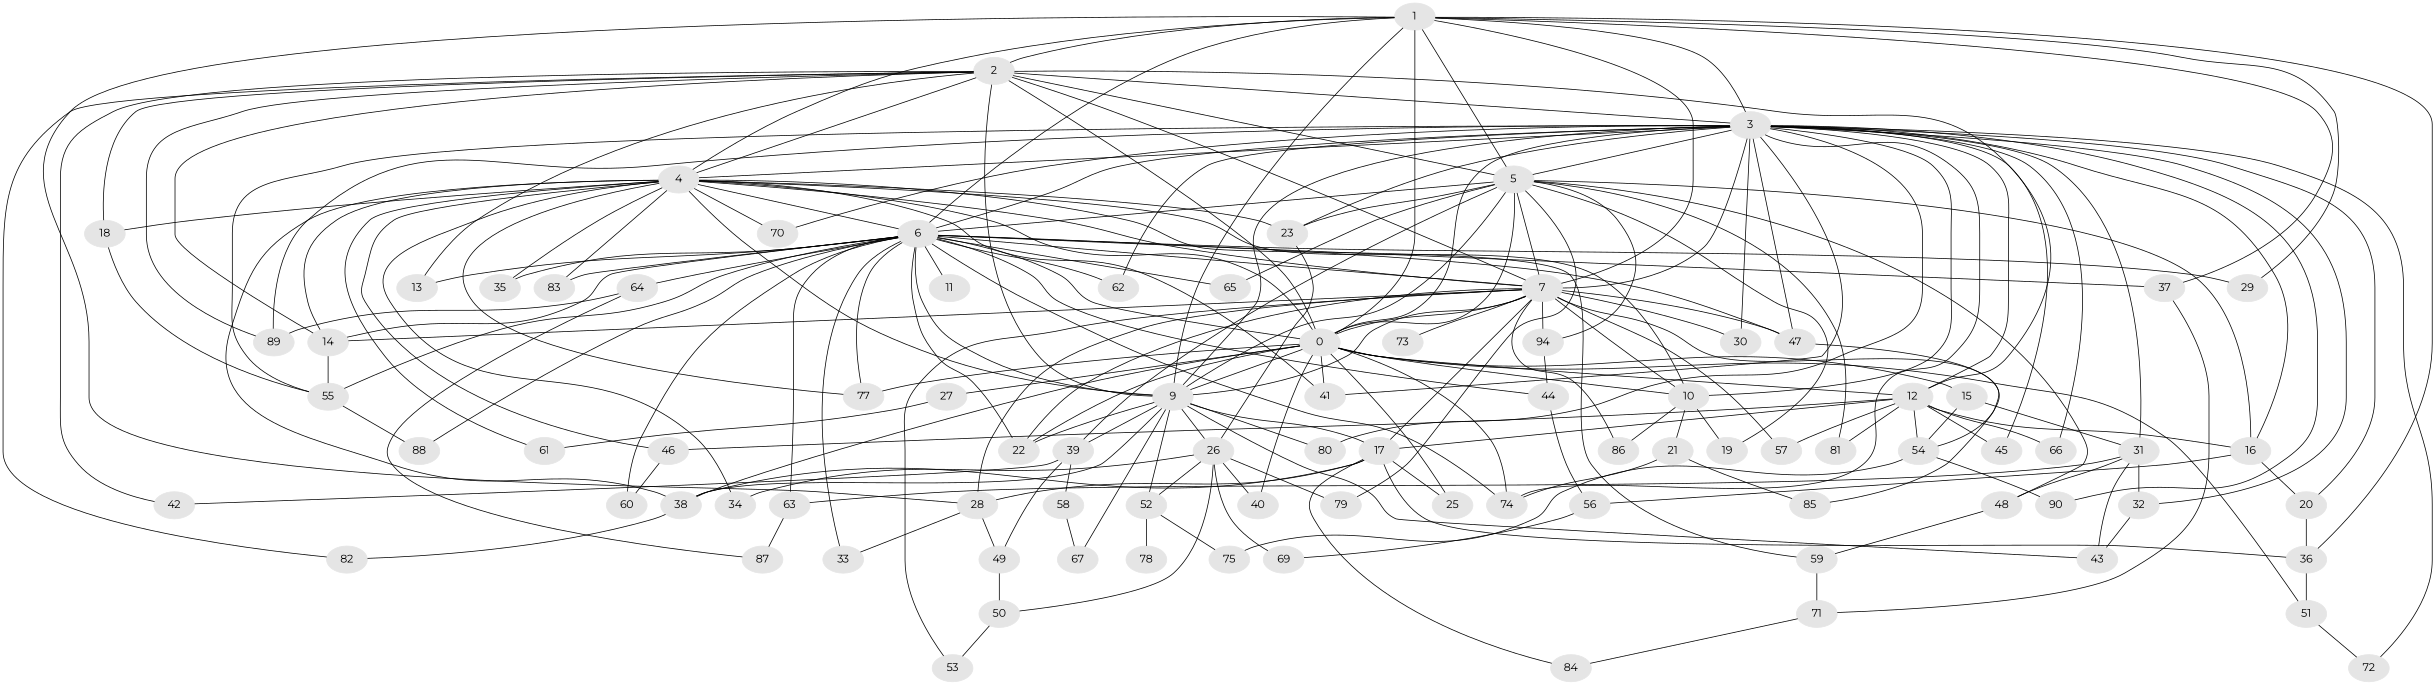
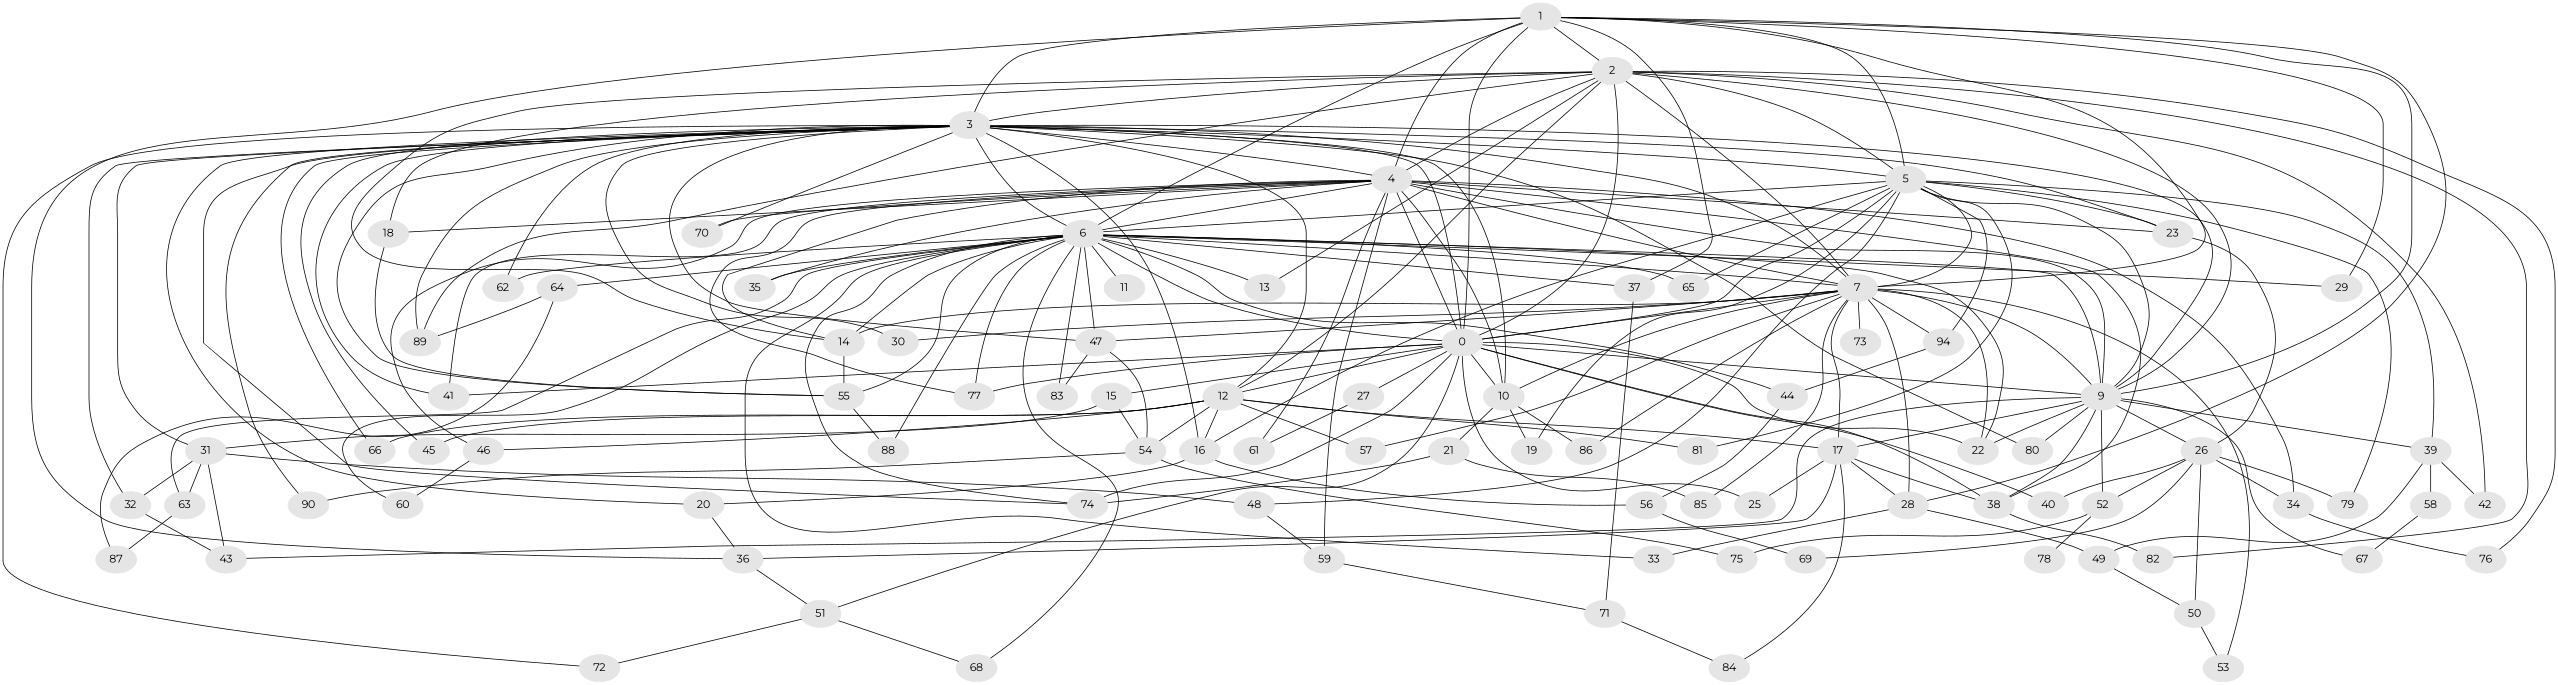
(617, 234) -> (1077, 370)
none -> (2486, 560)
none -> (977, 668)
